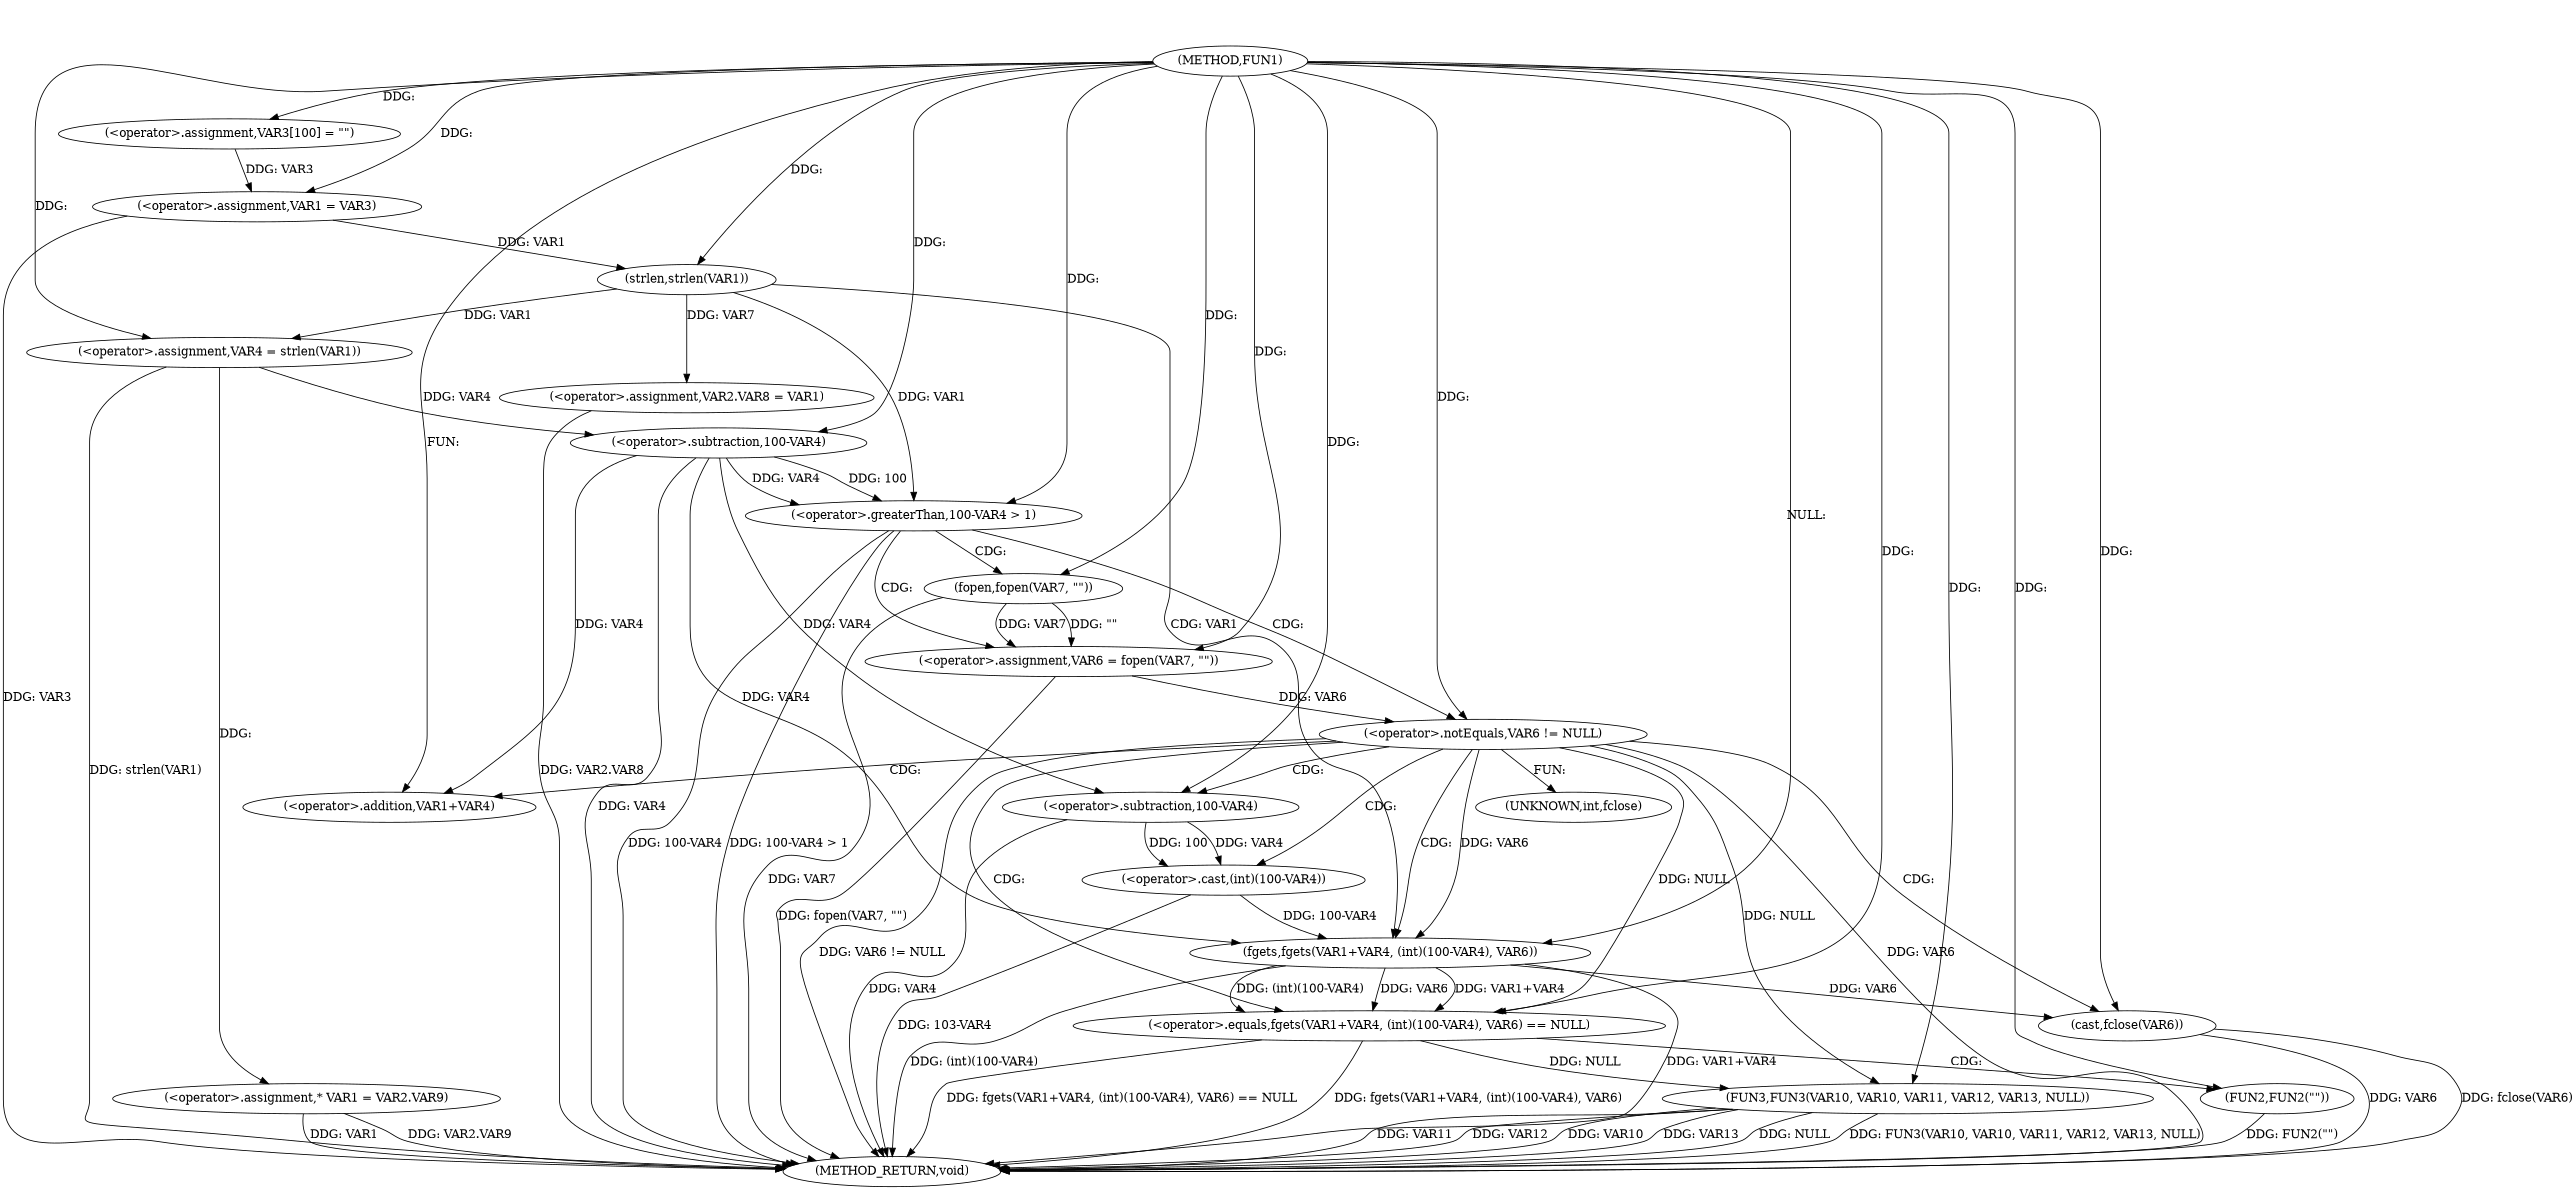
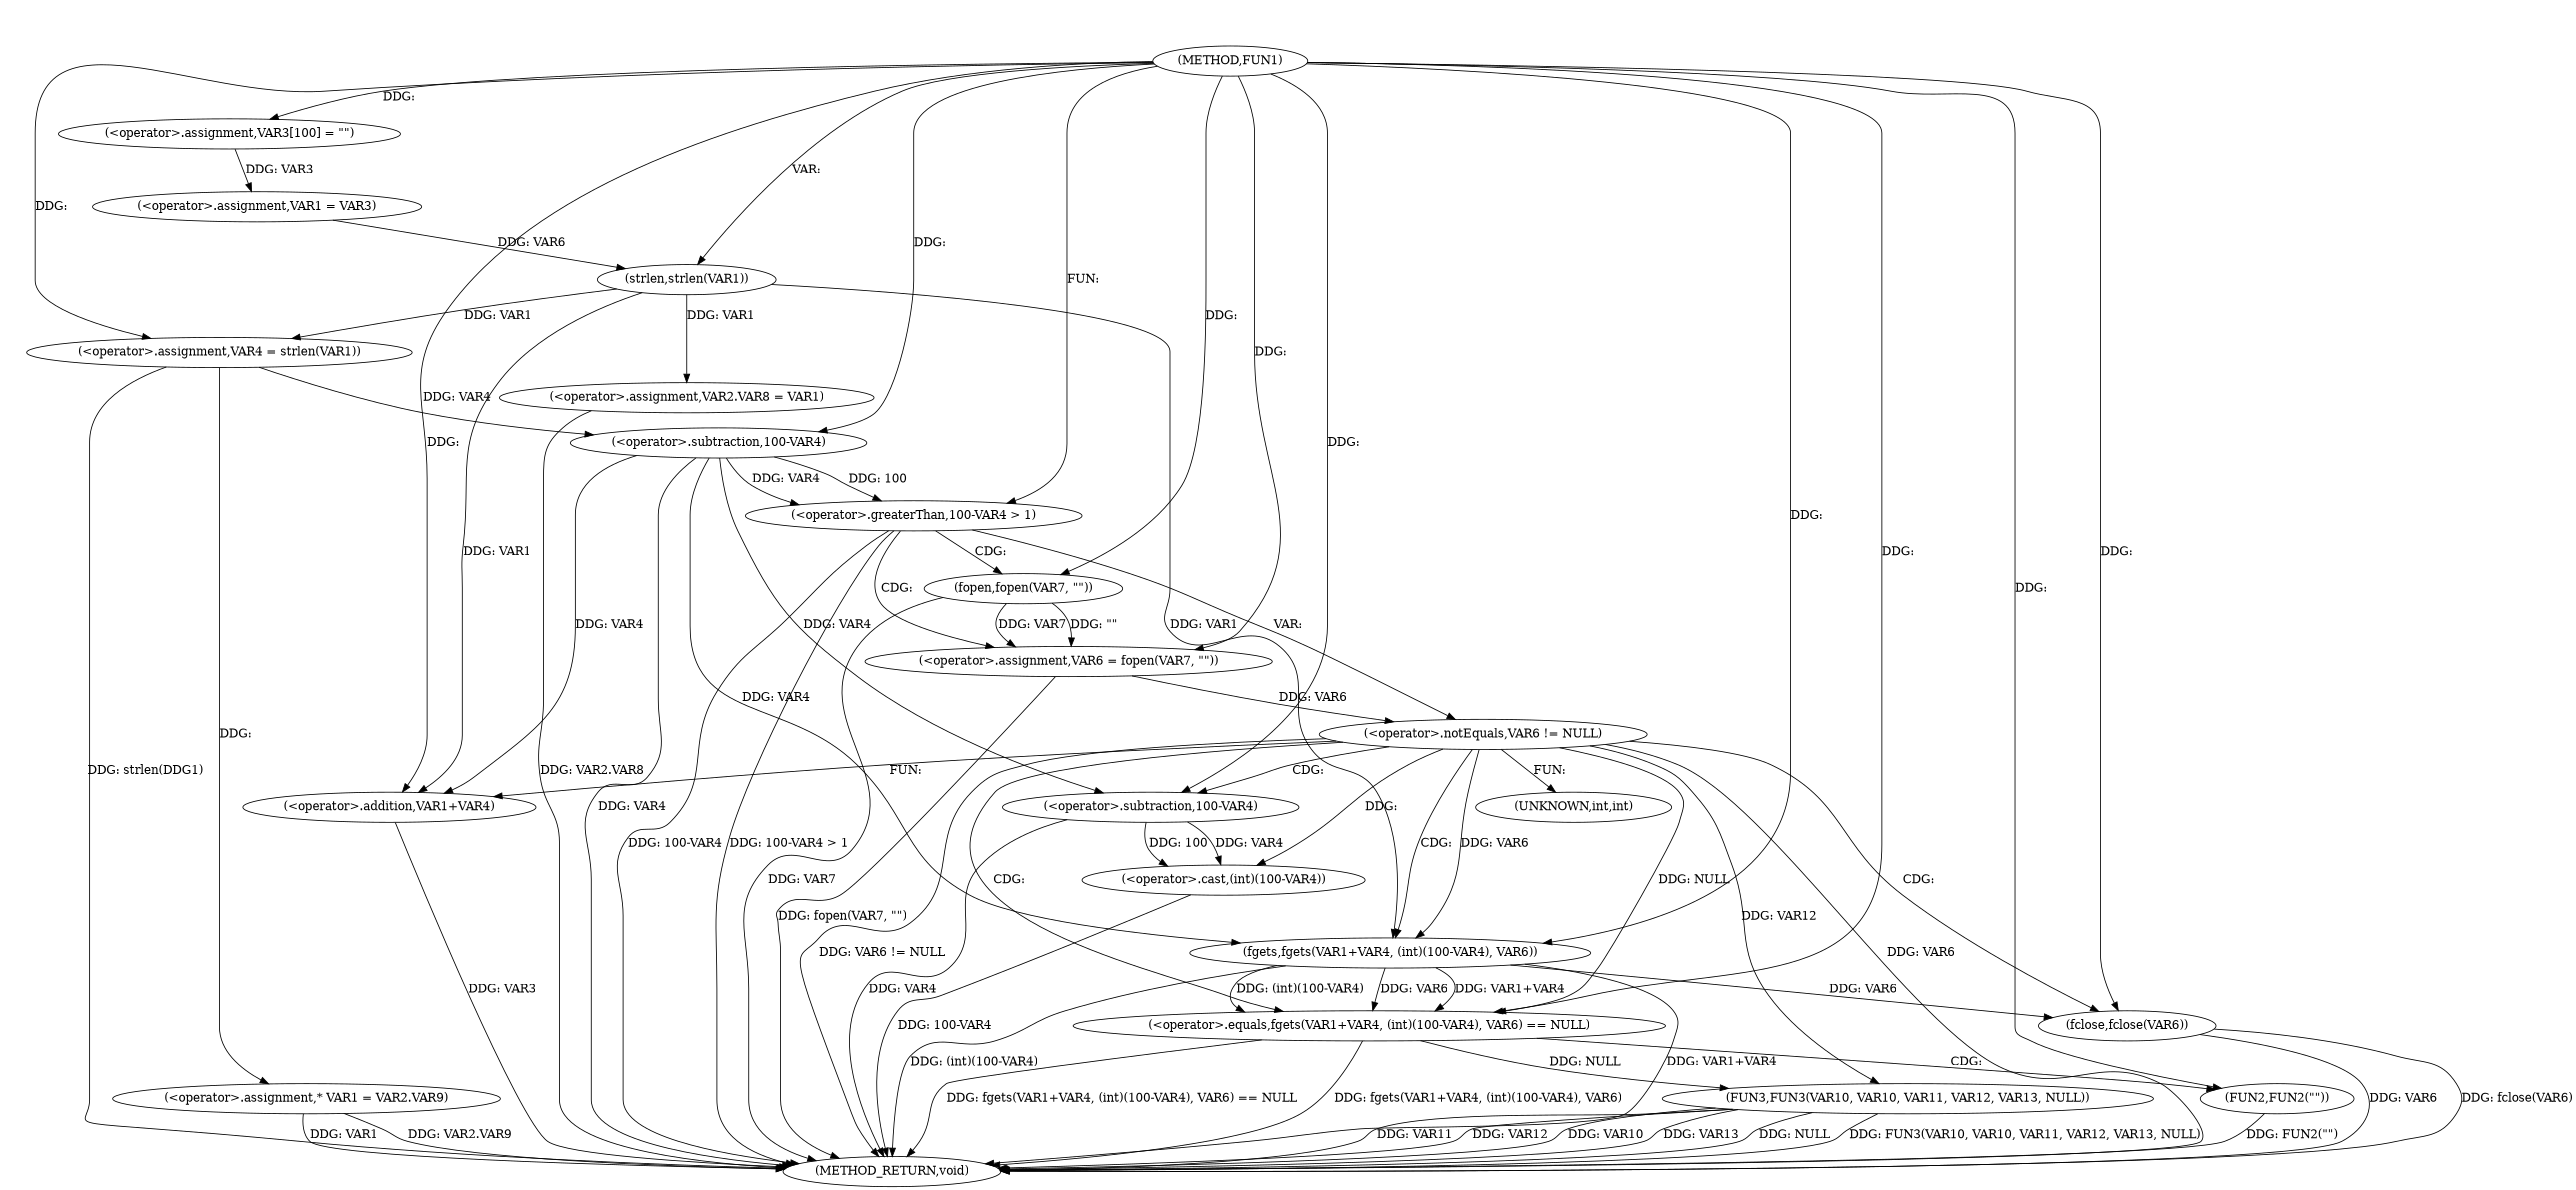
(501, 87) -> none
(809, 170) -> (809, 170)
(532, 243) -> (532, 243)
(1949, 279) -> none
(1085, 280) -> (1085, 280)
(721, 316) -> (721, 316)
(1437, 343) -> none
(861, 361) -> (466, 503)
(445, 443) -> (445, 443)
(1809, 516) -> (1809, 516)
(1204, 625) -> (1204, 625)
(1290, 625) -> (1290, 625)
(146, 771) -> (146, 771)
(907, 771) -> (907, 771)
(1383, 807) -> (1383, 807)
(1574, 807) -> (1574, 807)
(1779, 917) -> (1779, 917)
(1277, 920) -> none
(3, 1021) -> (515, 1091)
(945, 1026) -> (945, 1026)
(2127, 1026) -> (2127, 1026)
